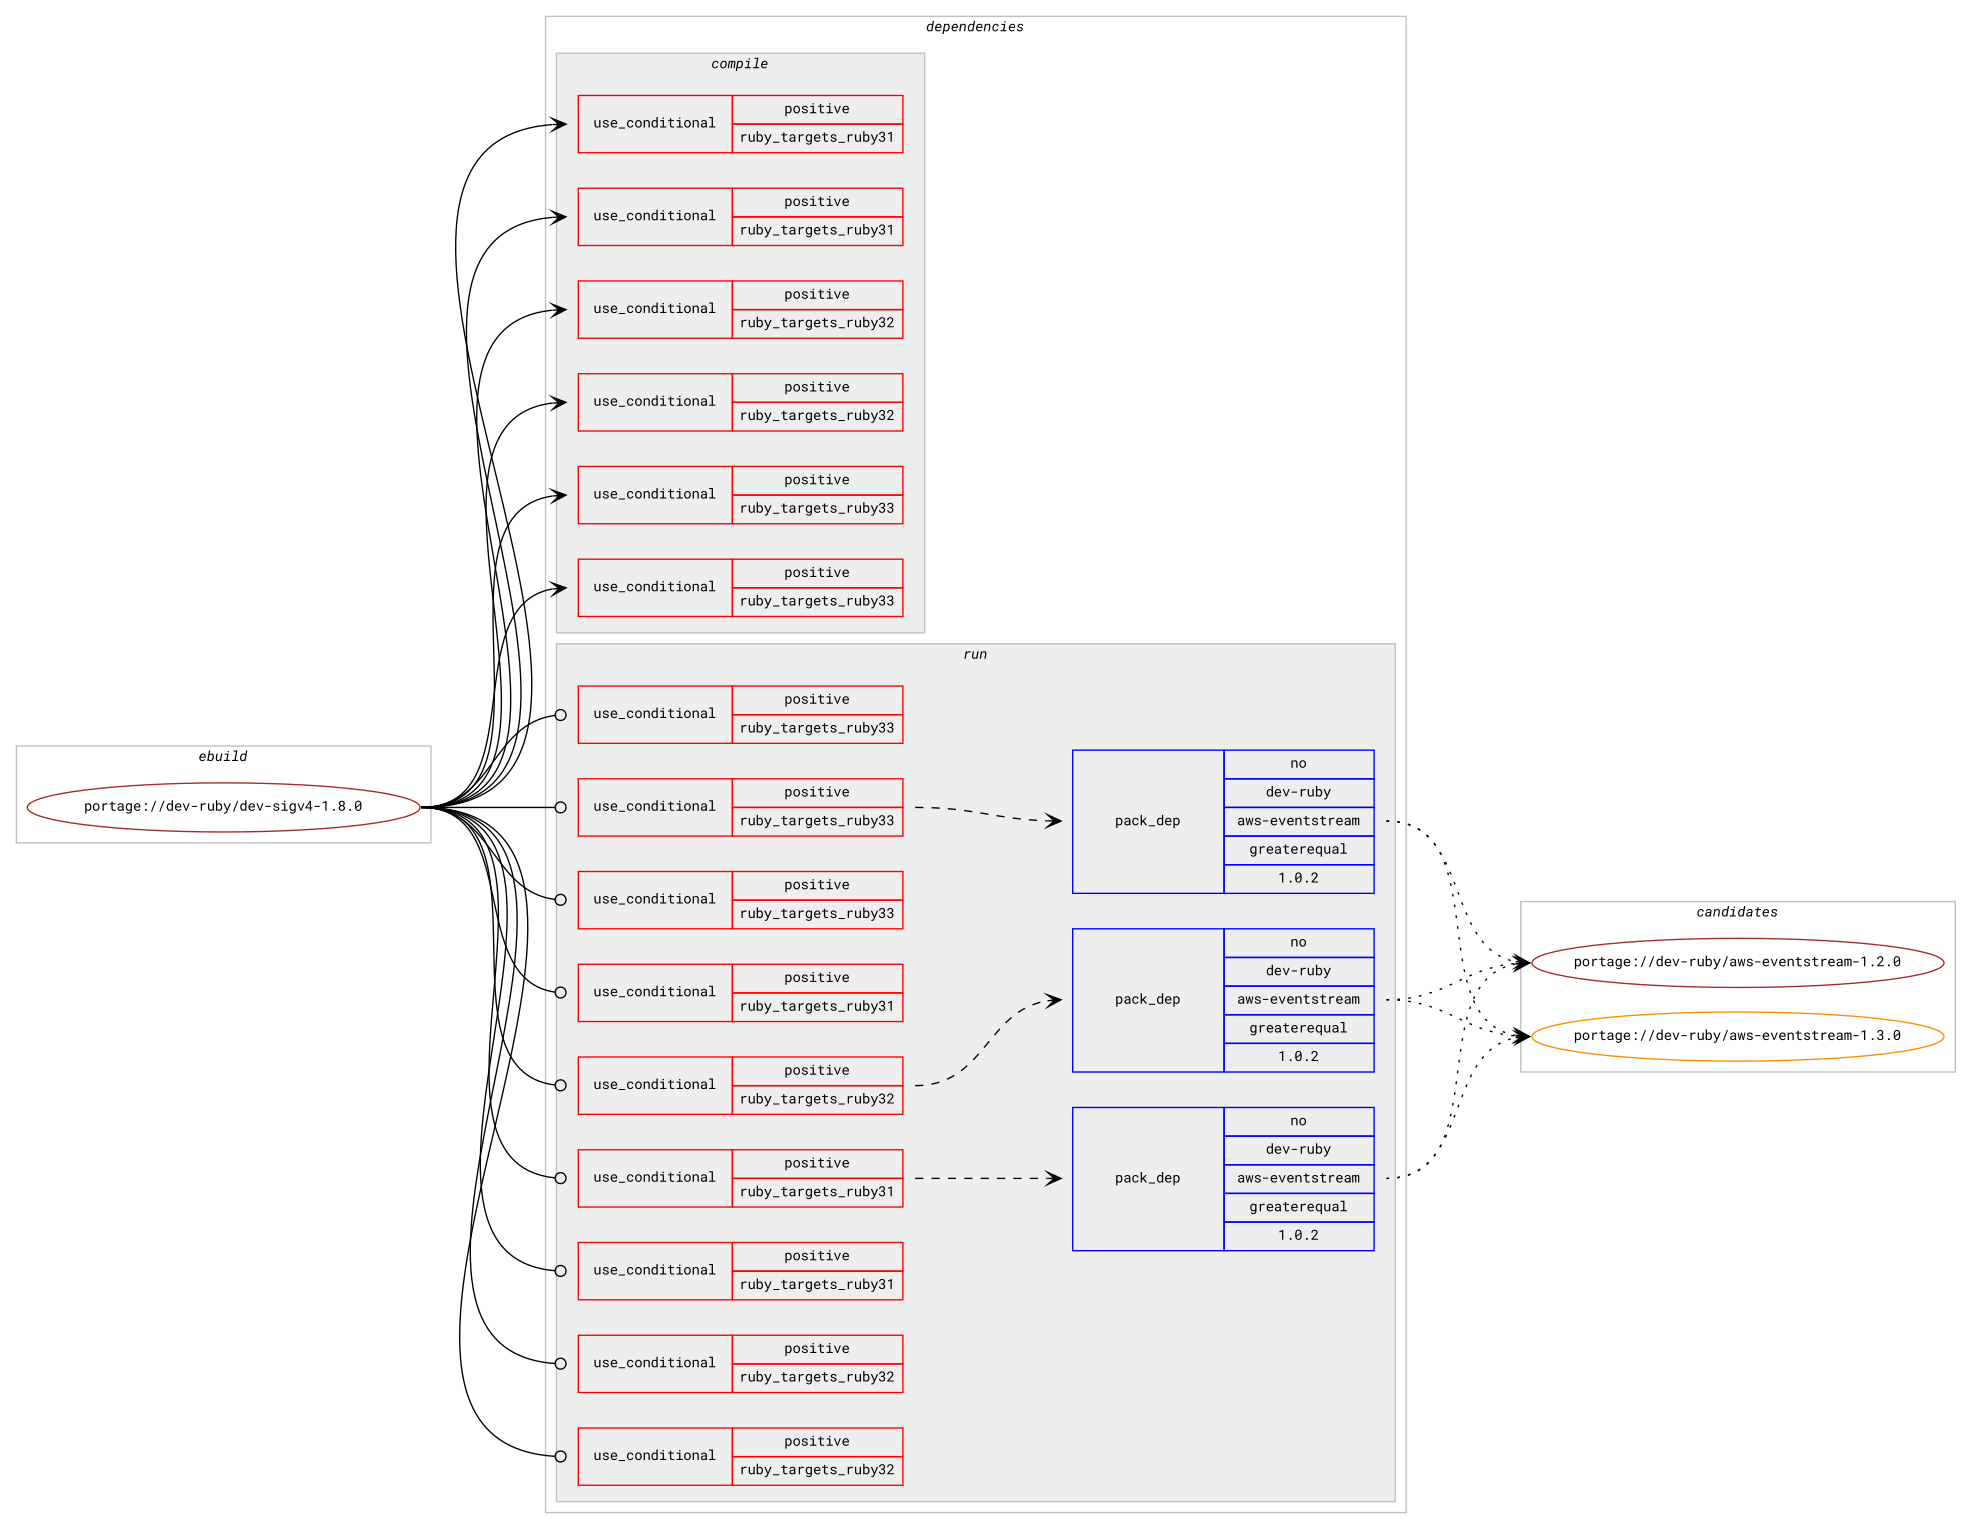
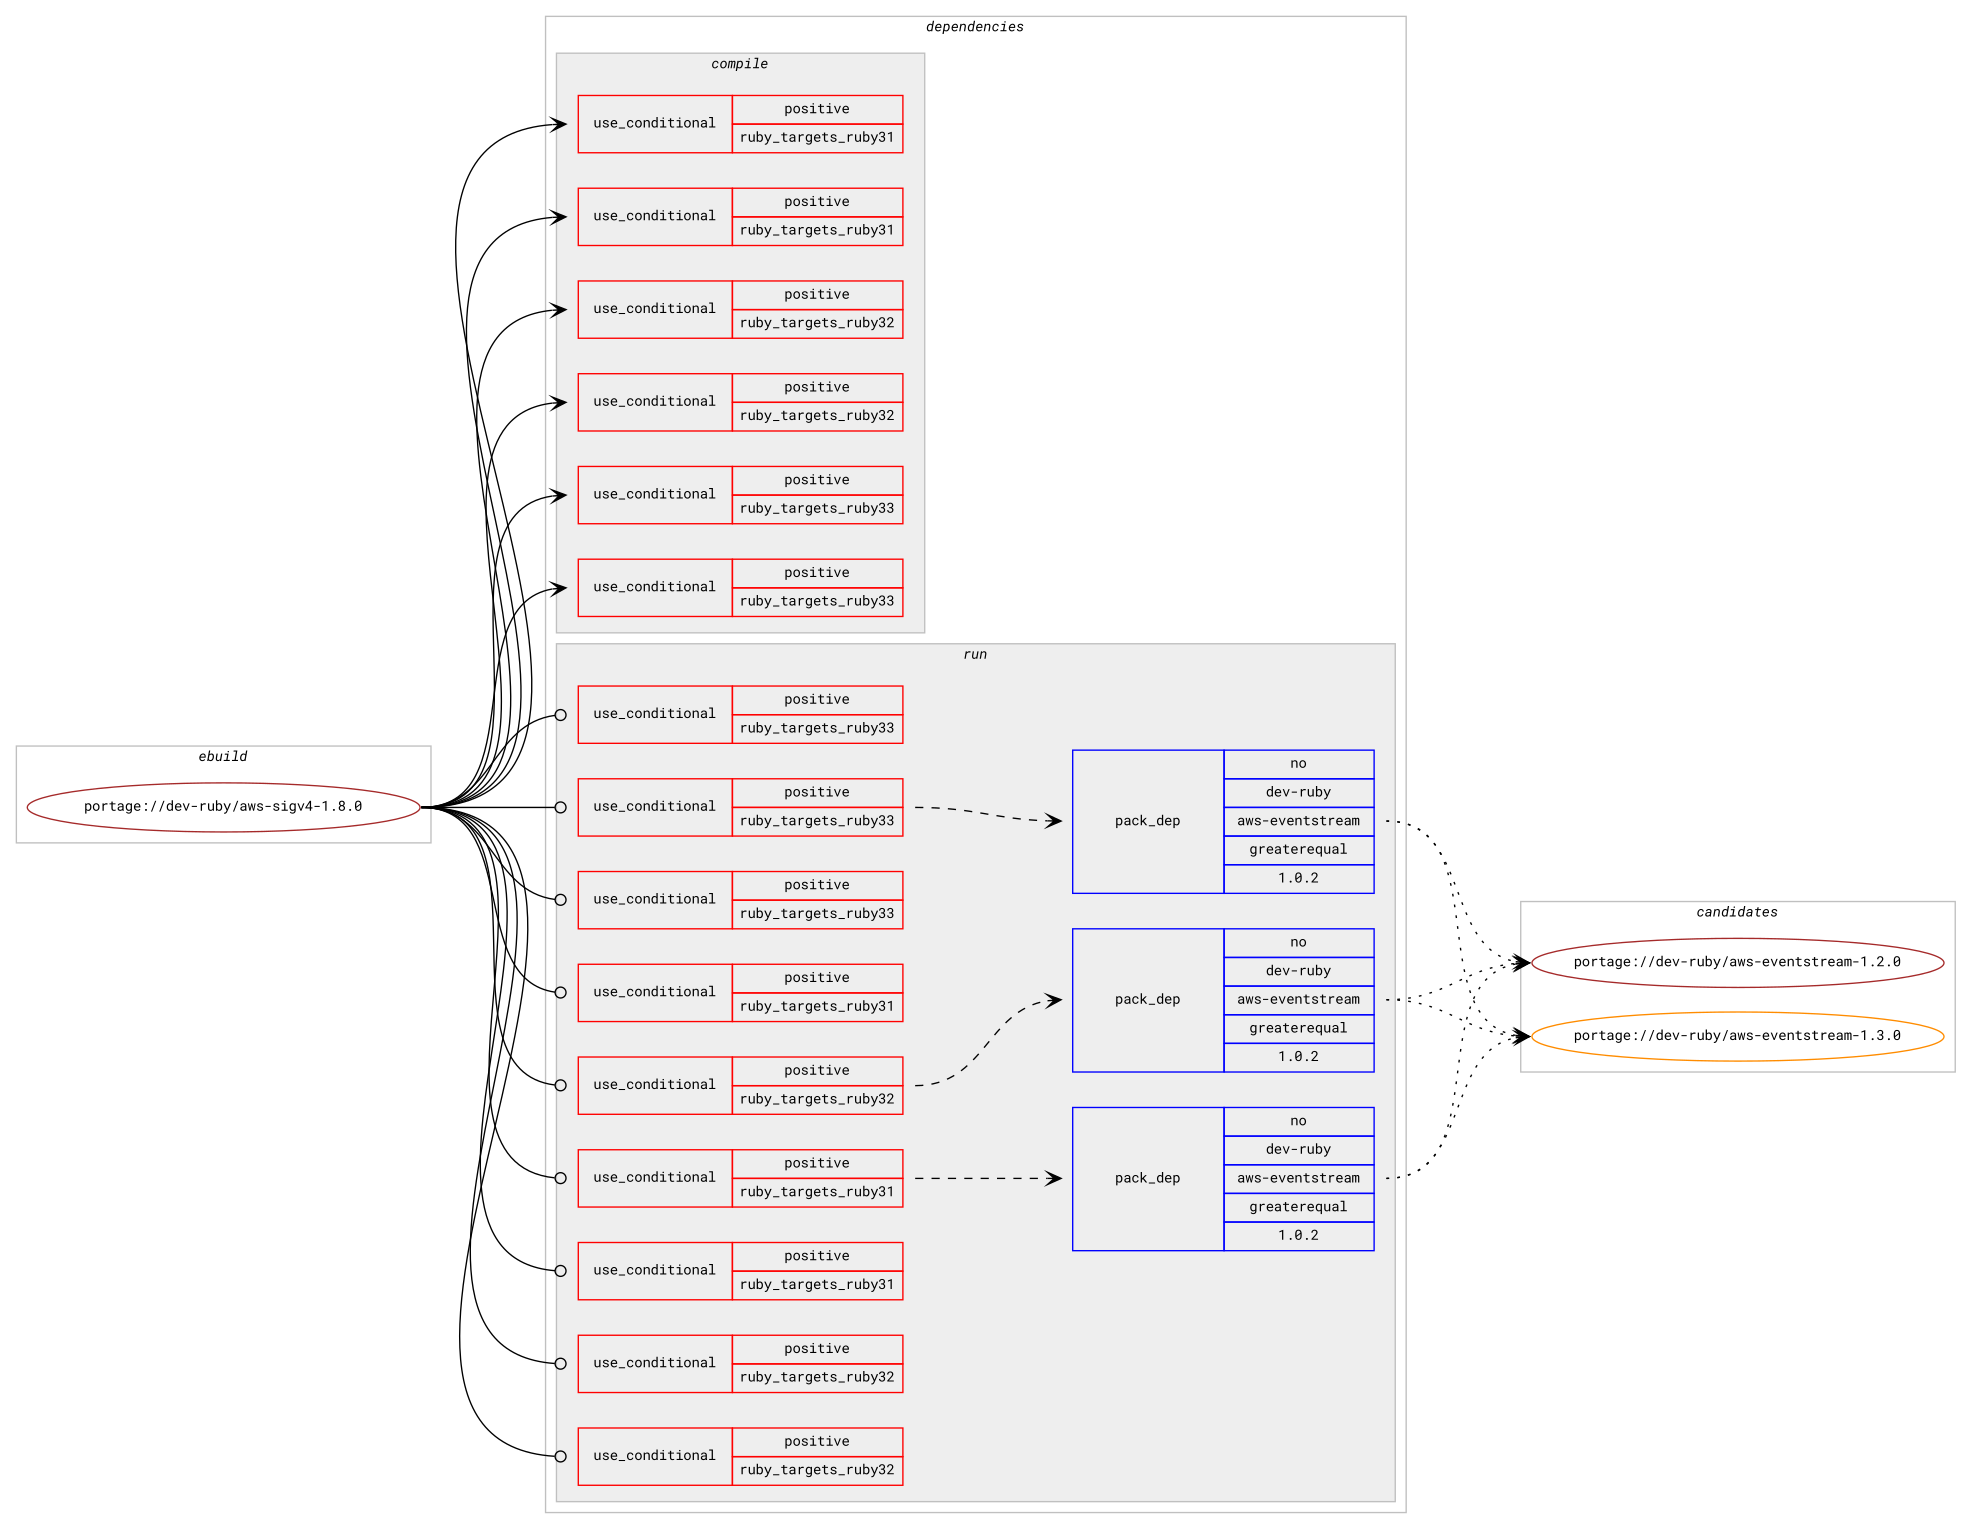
(224, 807) -> (224, 807)
